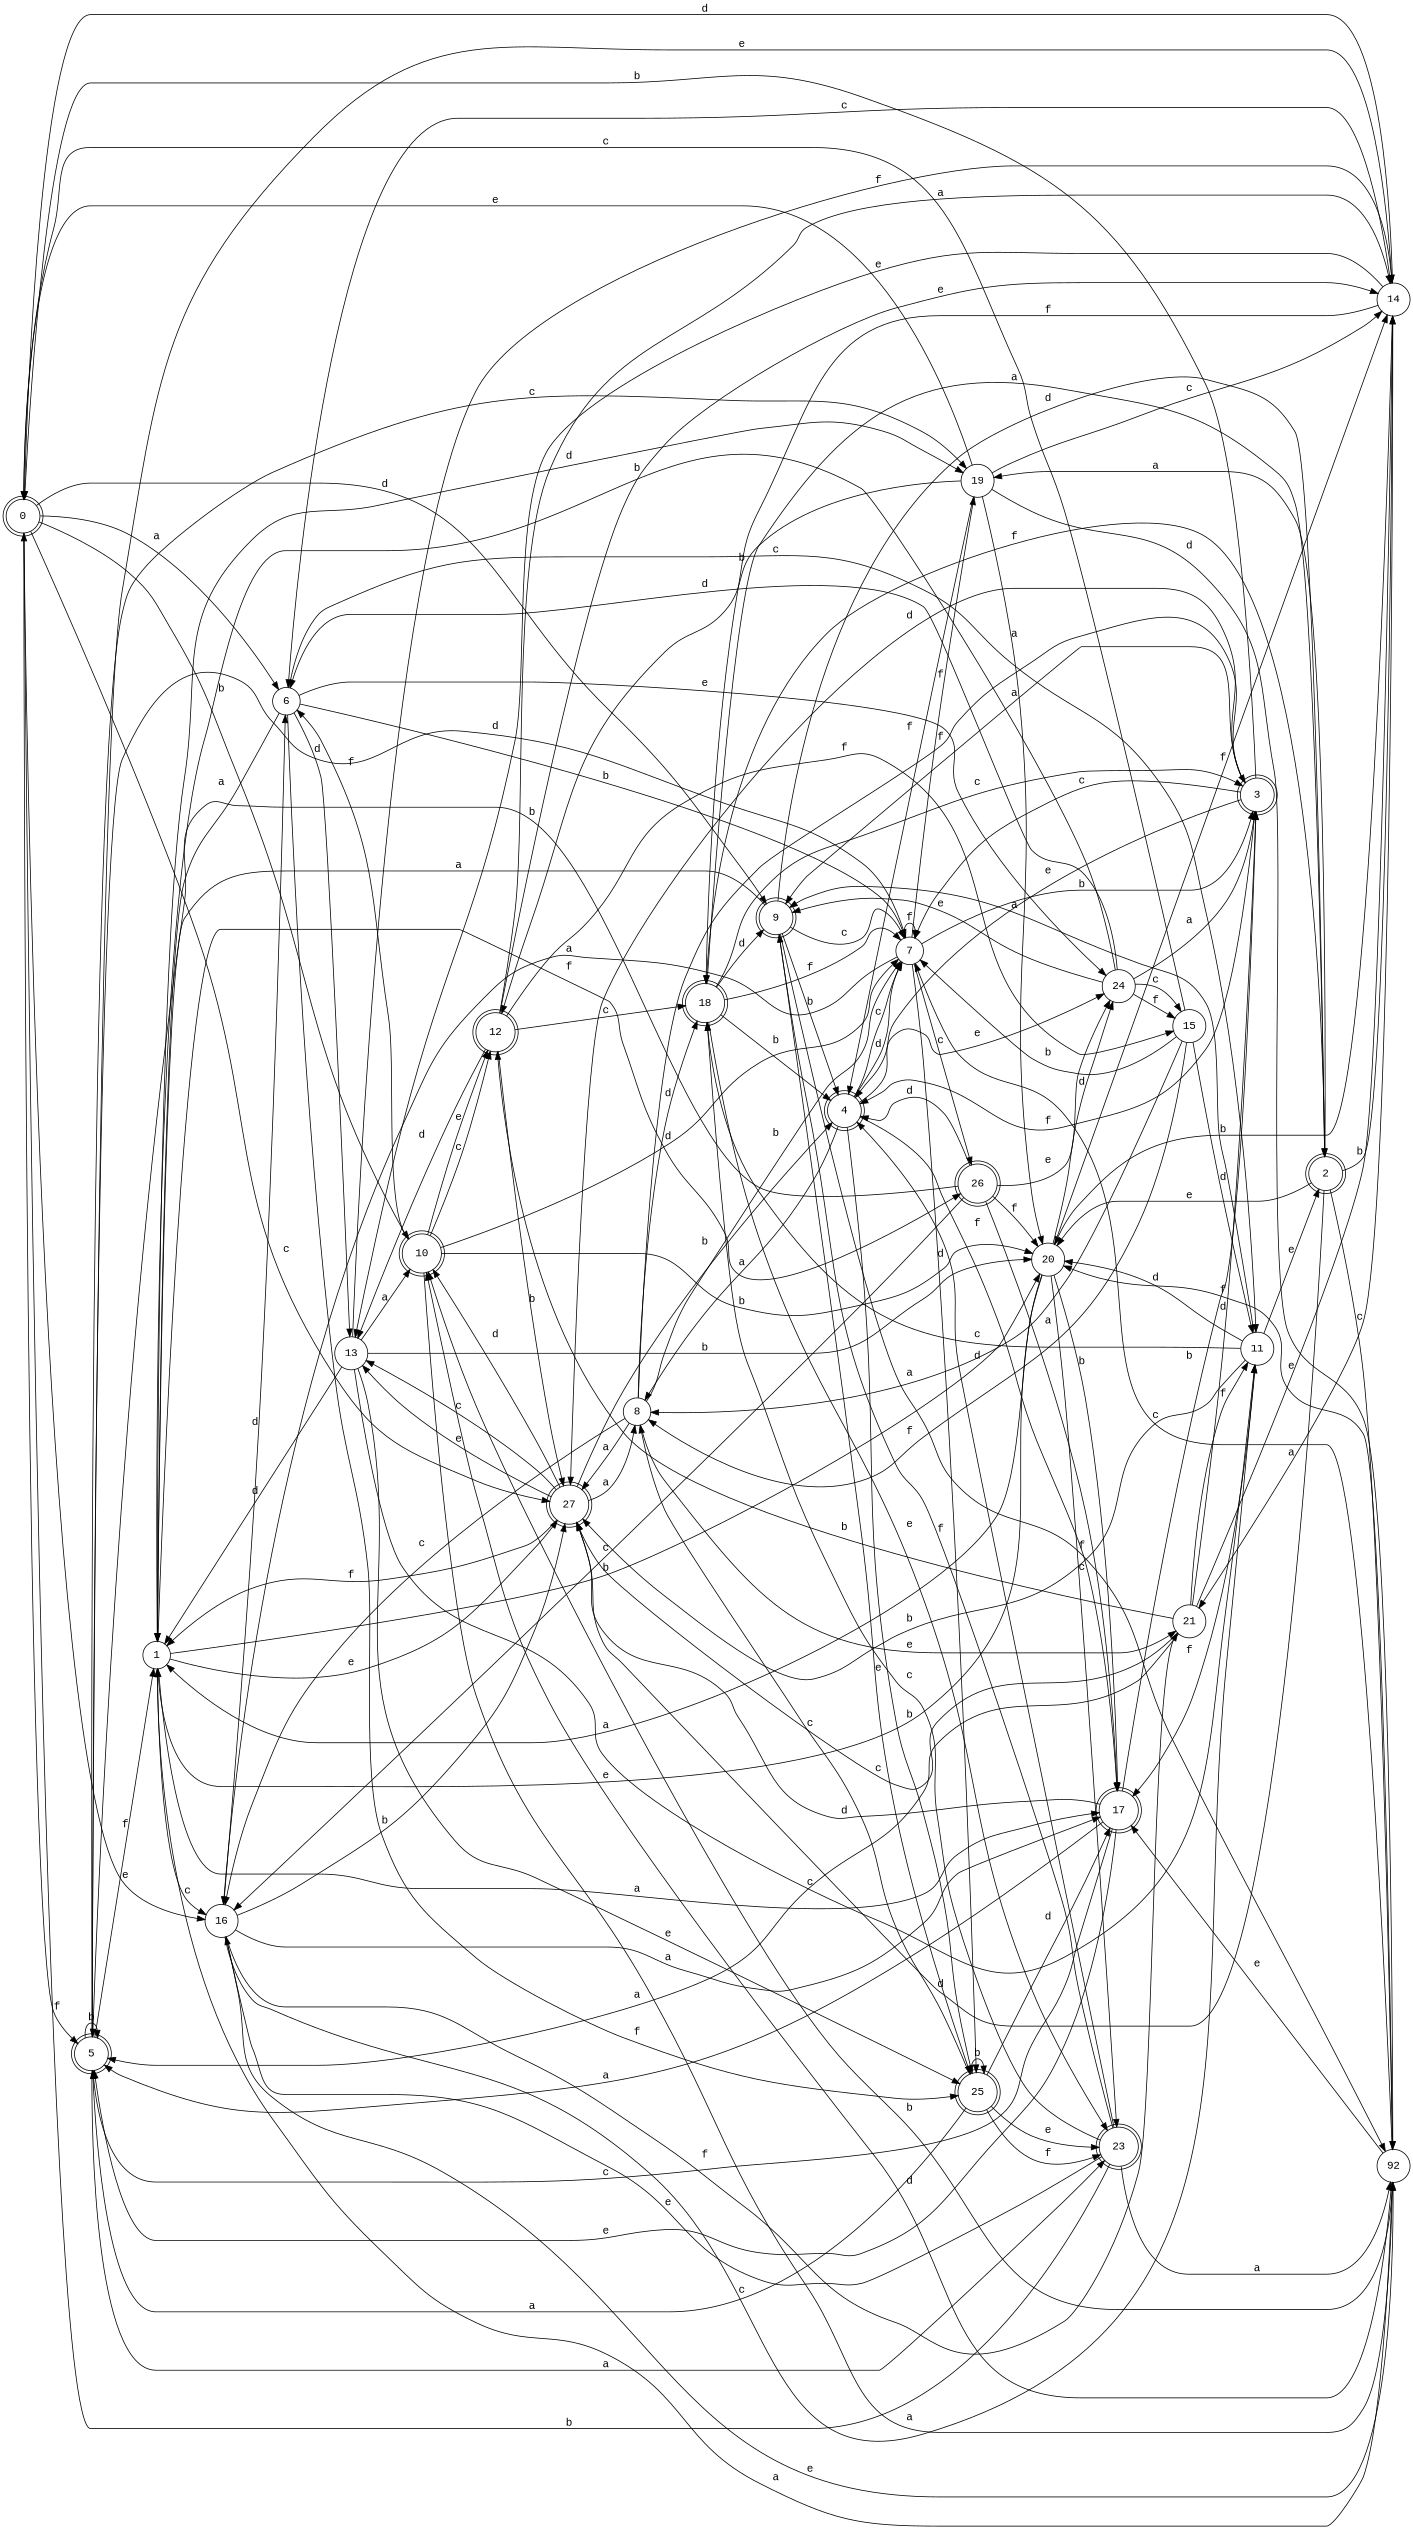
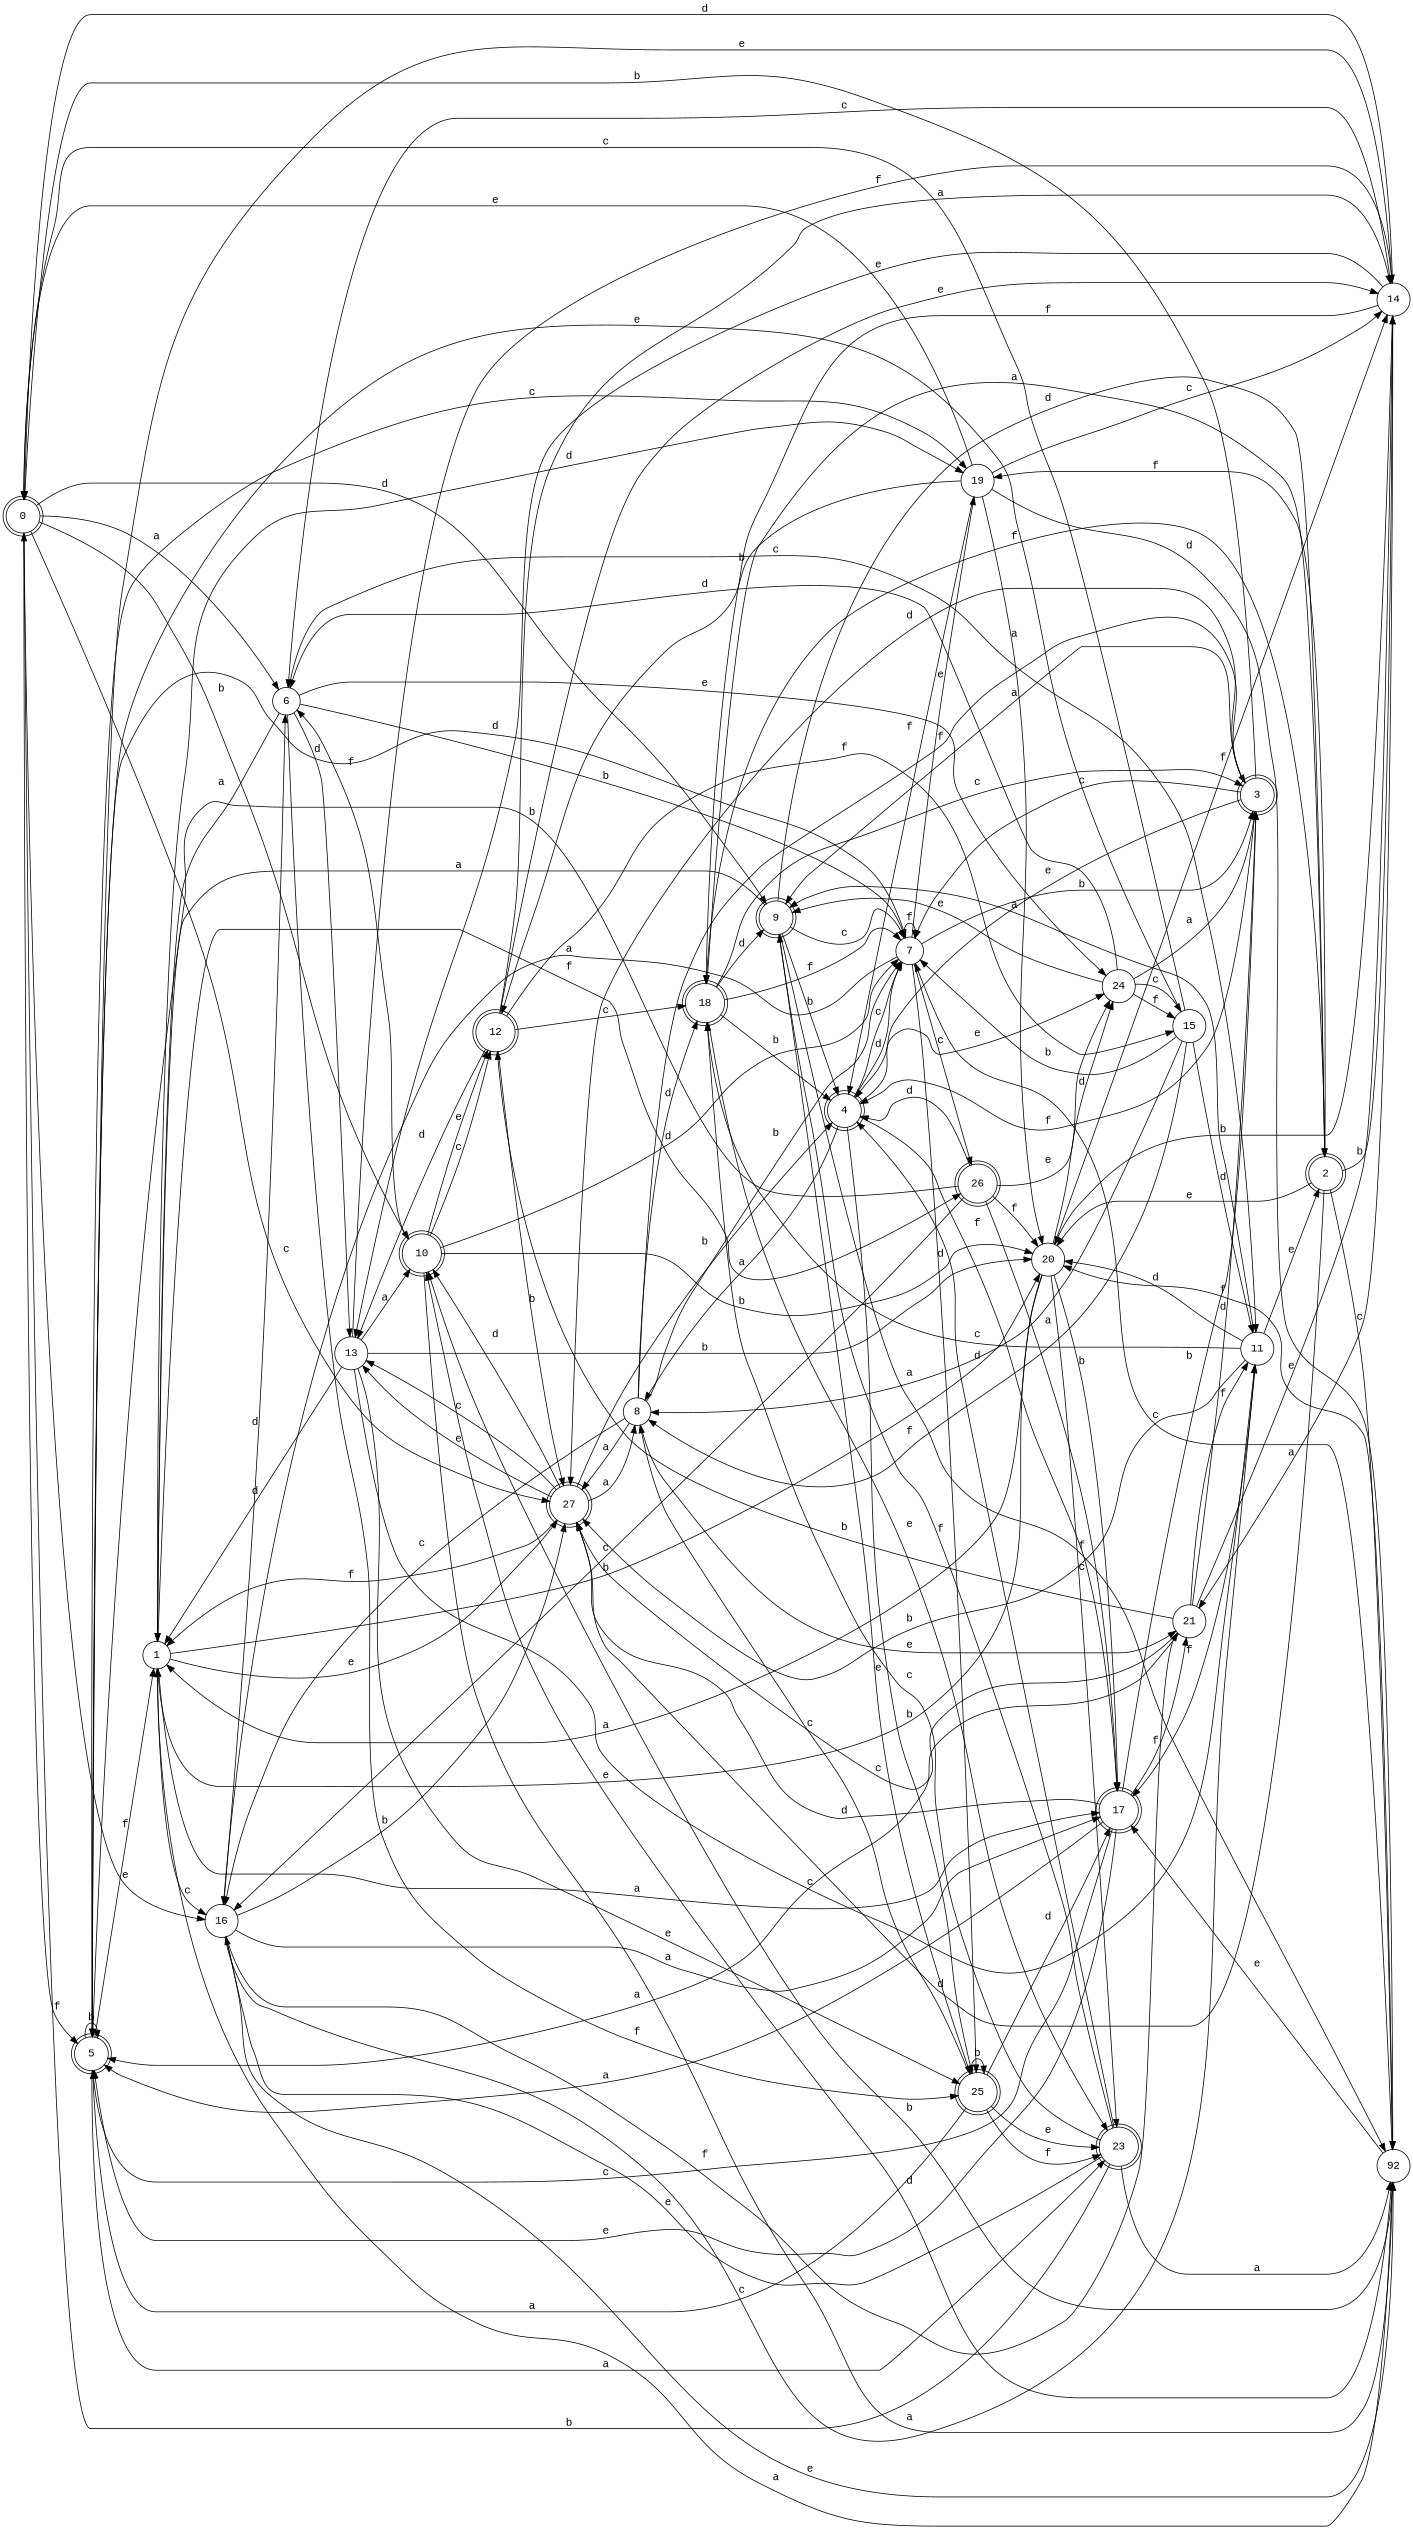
(1156, 466) -> (1156, 466)
none -> (211, 551)
(360, 551) -> none
(941, 675) -> (941, 675)
none -> (1170, 1716)
